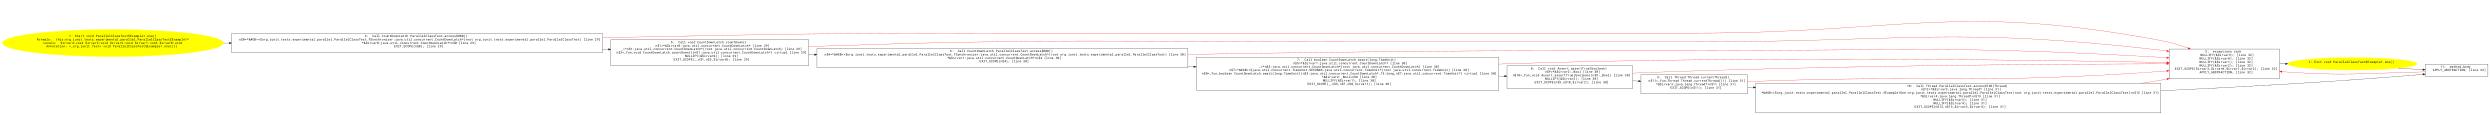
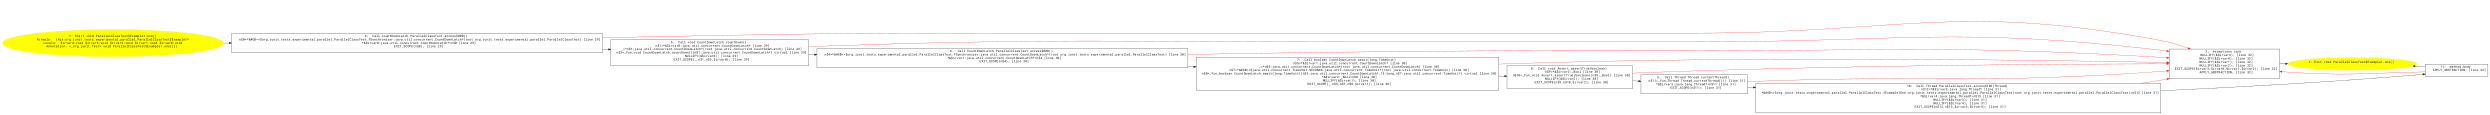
(2411, 69) -> (2420, 67)
